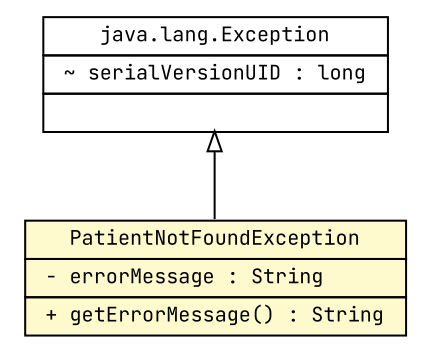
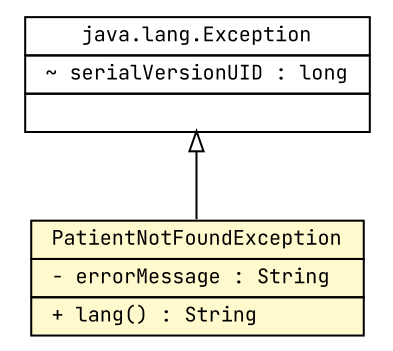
(216, 315) -> (155, 315)
